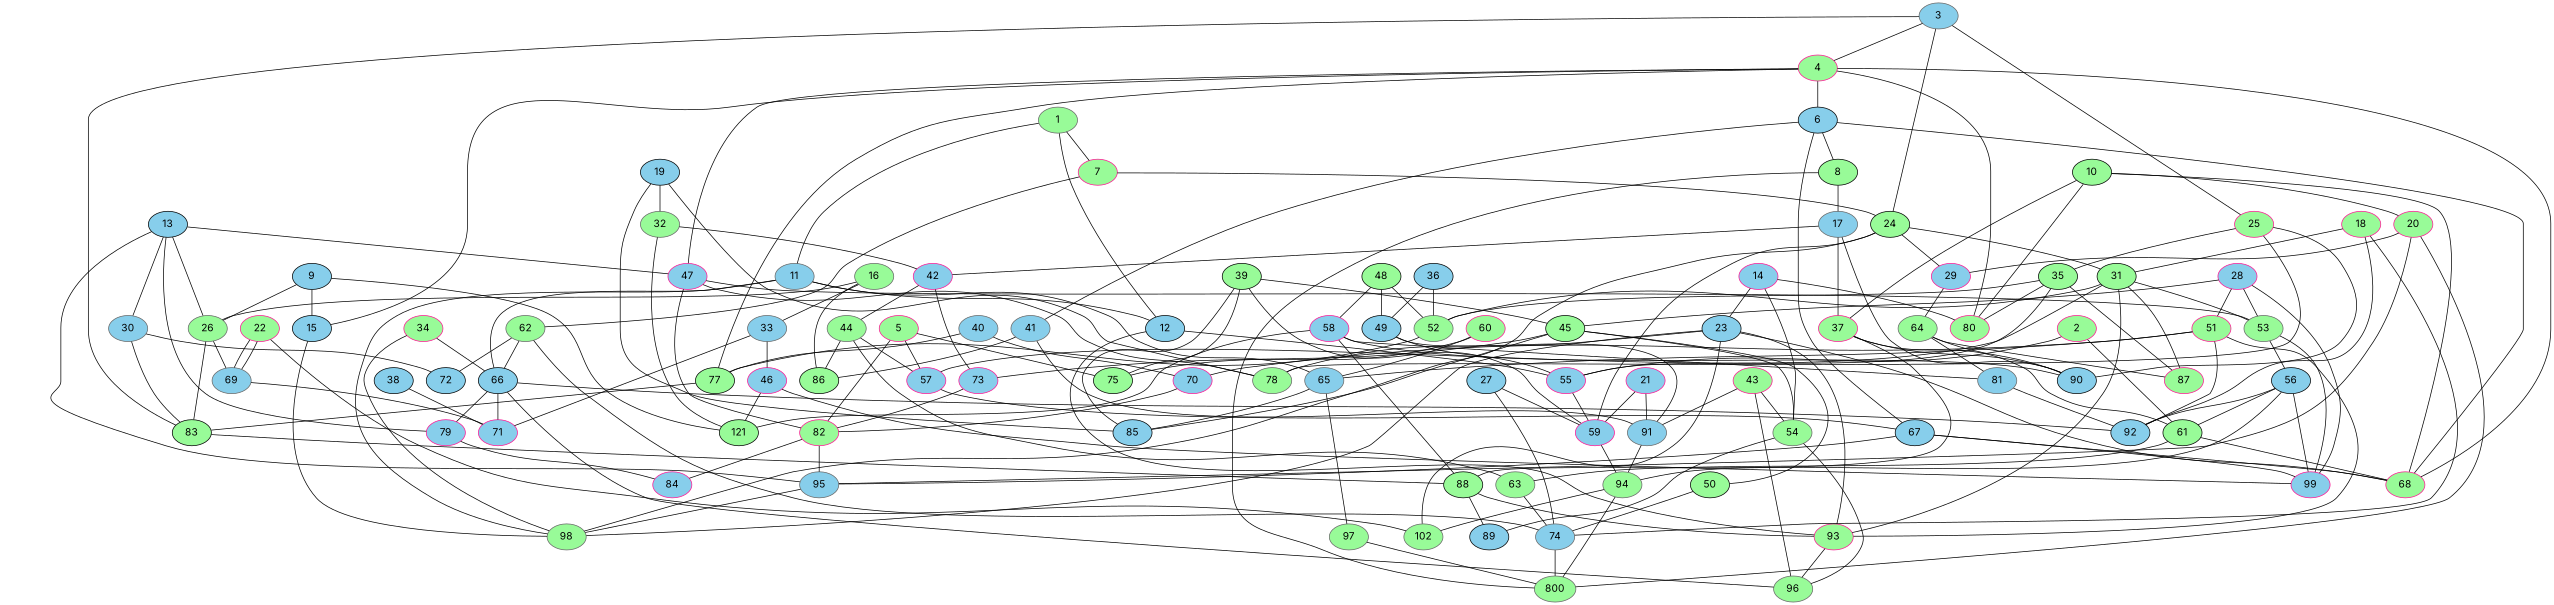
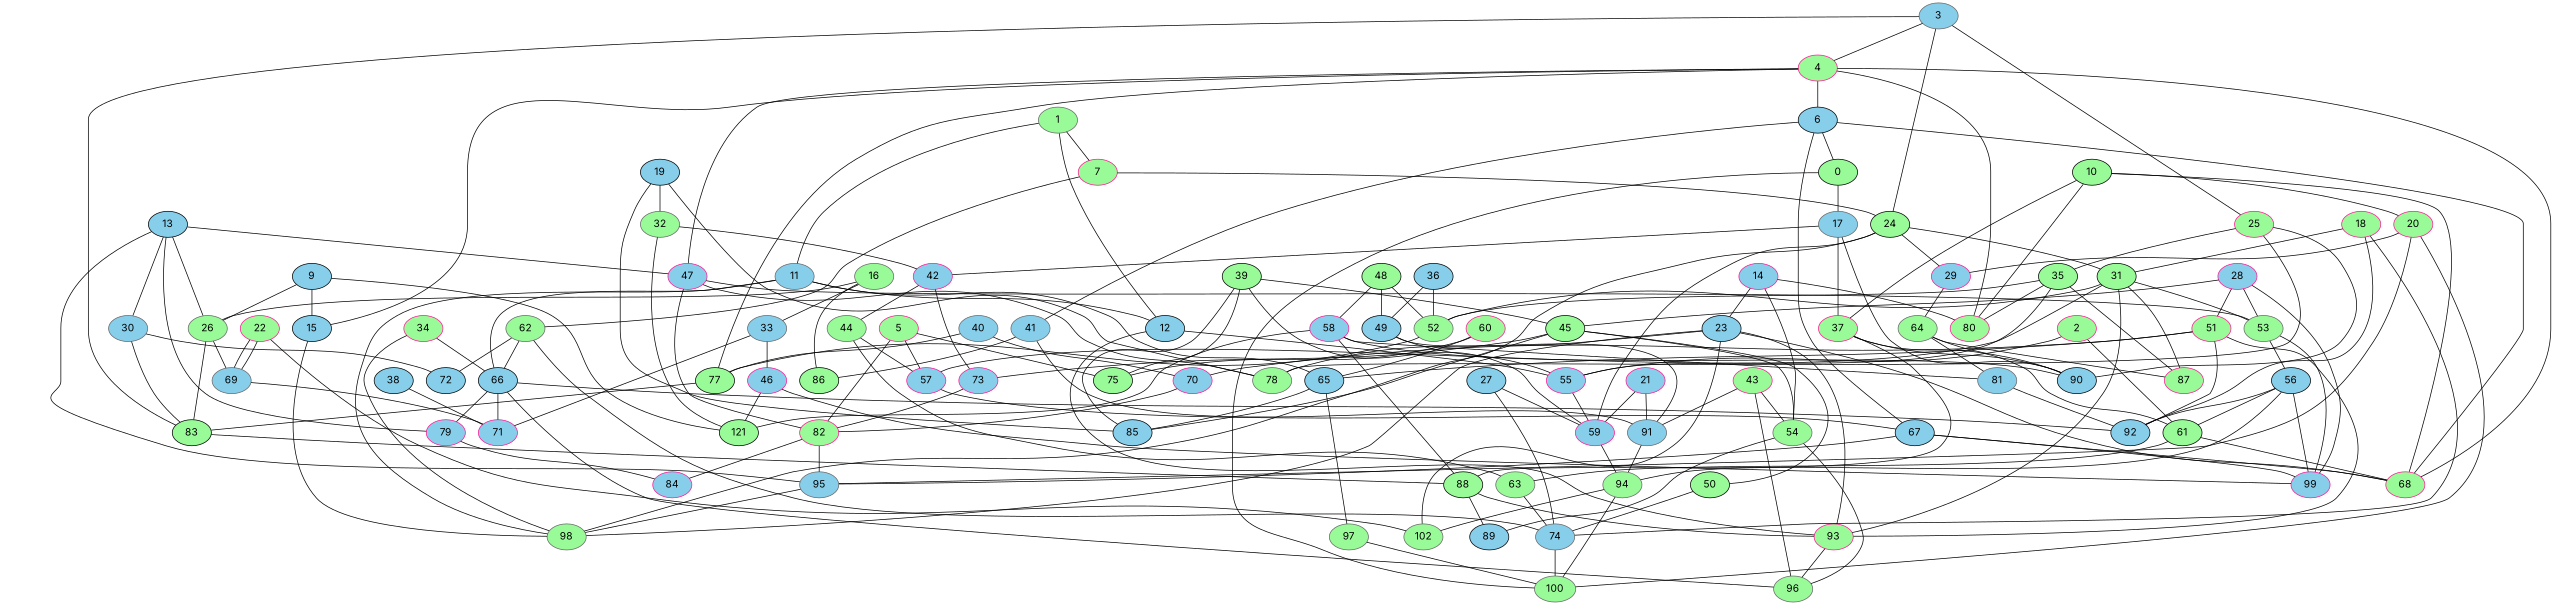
(1838, 172) -> (1838, 172)
(832, 356) -> none
(1324, 381) -> (1324, 381)
(1555, 589) -> (1555, 589)
